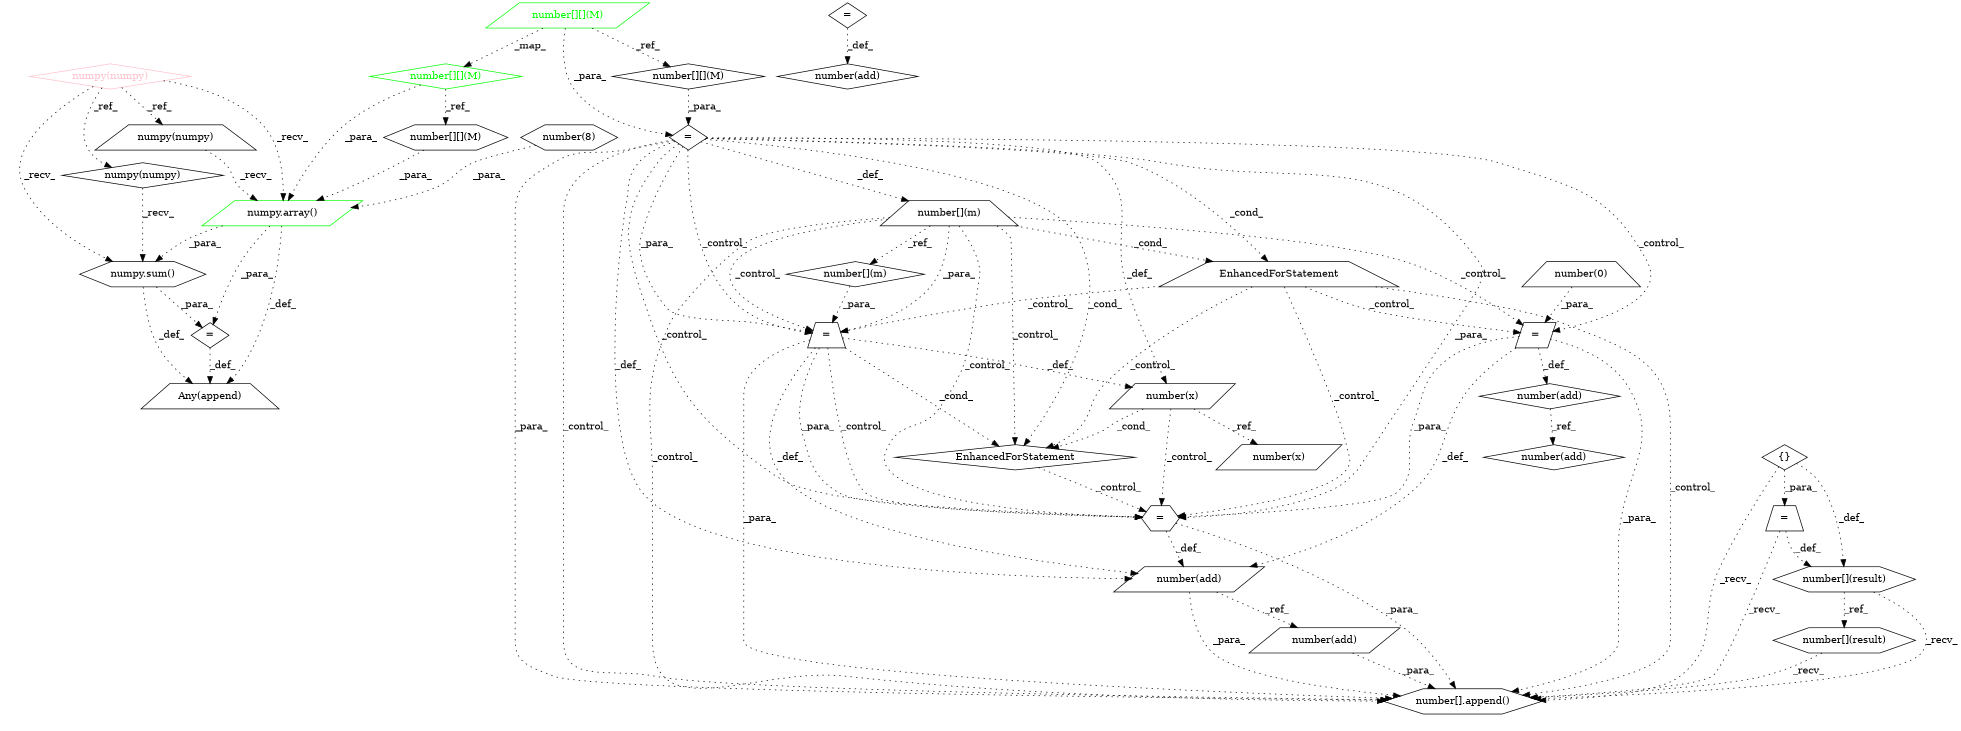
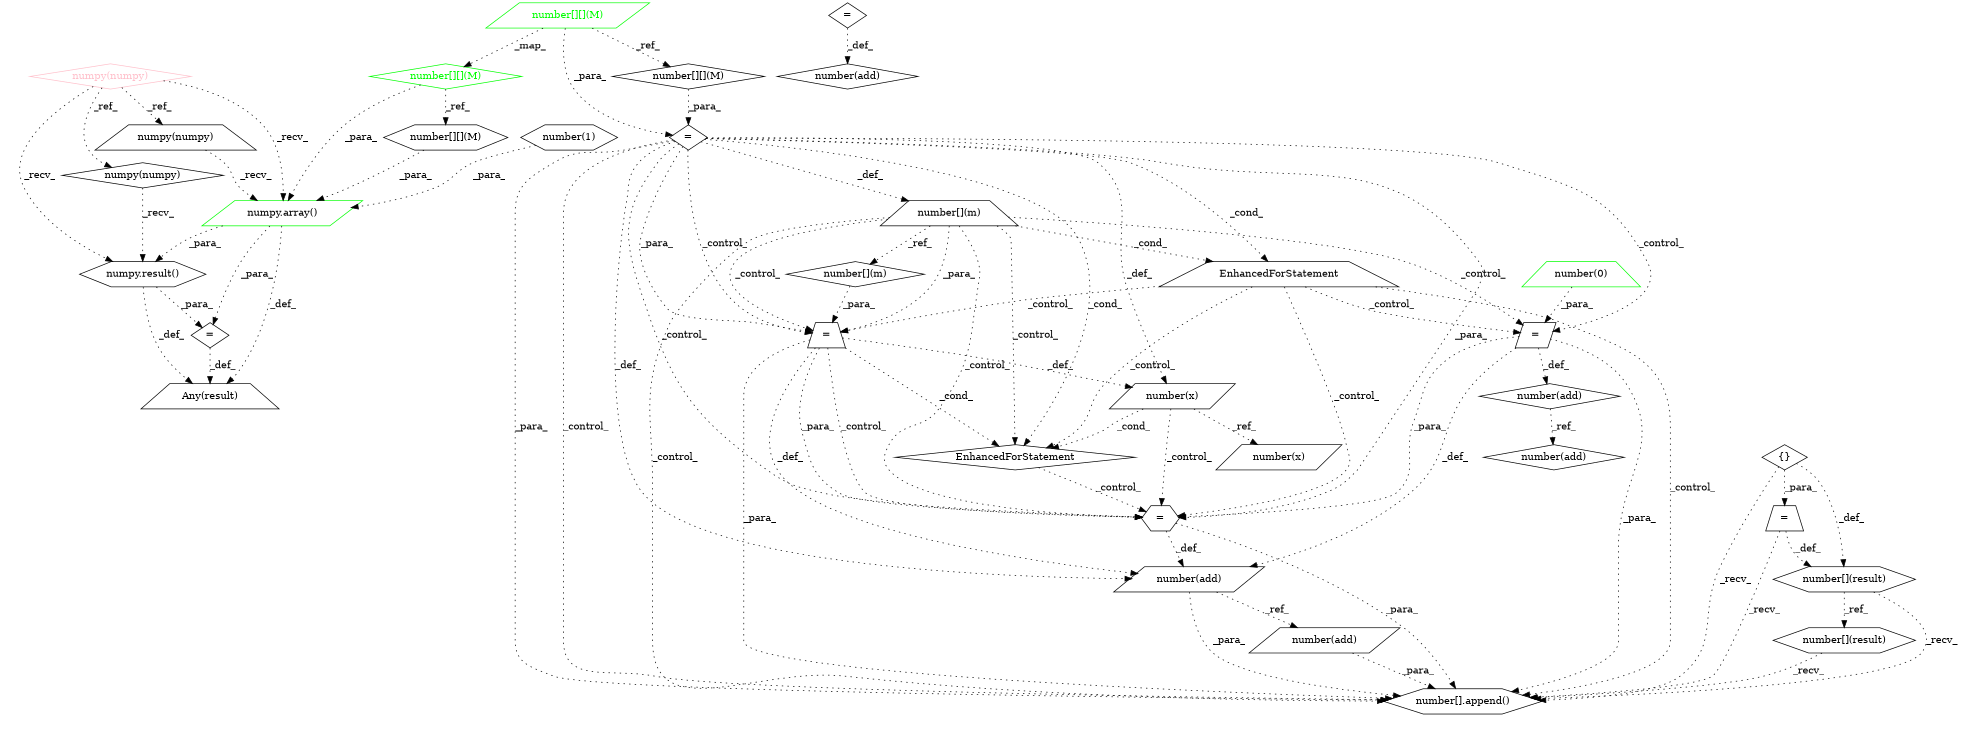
(569, 137) -> (569, 137)
(143, 274) -> (143, 274)
(1581, 274) -> (1581, 274)
(210, 396) -> (210, 396)
